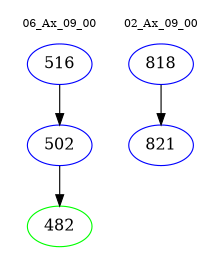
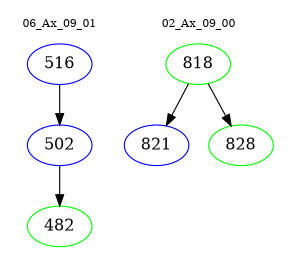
(60, 24) -> (60, 24)
(161, 64) -> (198, 64)
none -> (241, 145)
